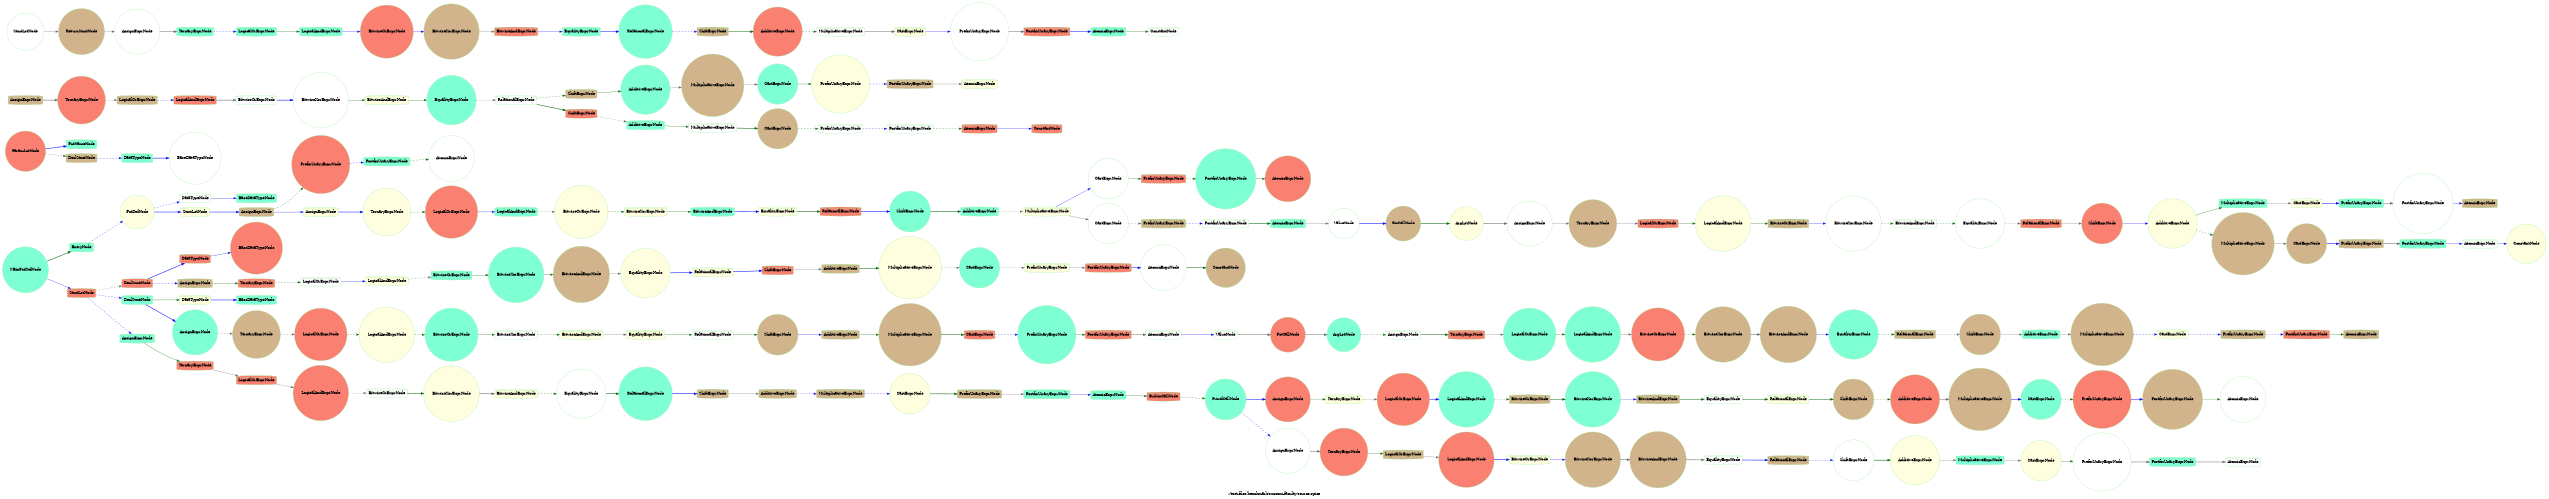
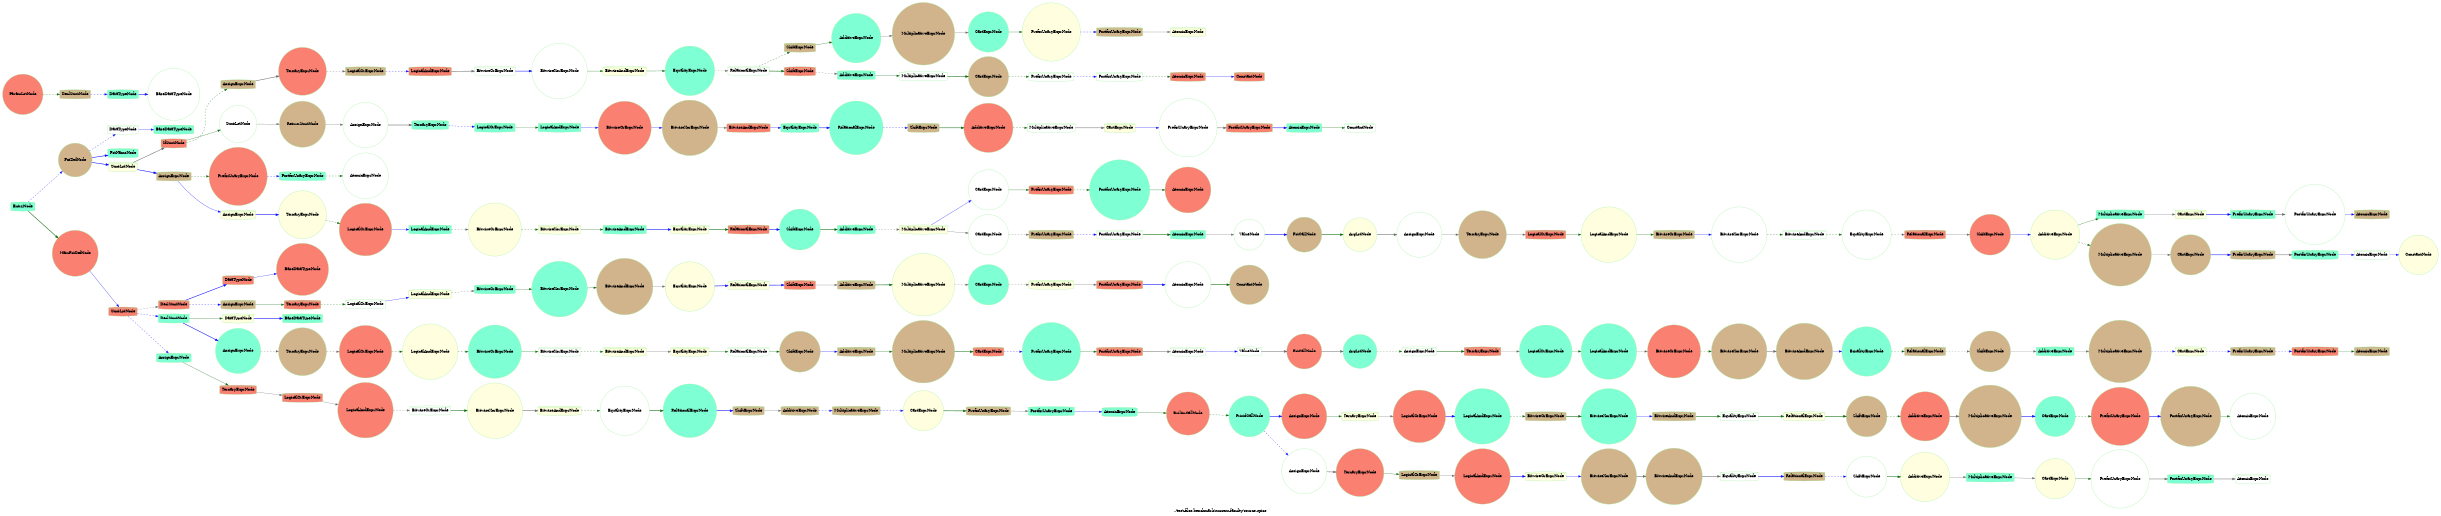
none -> (174, 143)
(55, 148) -> (99, 157)
(137, 212) -> (75, 160)
(58, 257) -> (42, 224)
(25, 270) -> (75, 253)
(1163, 397) -> (1188, 414)
